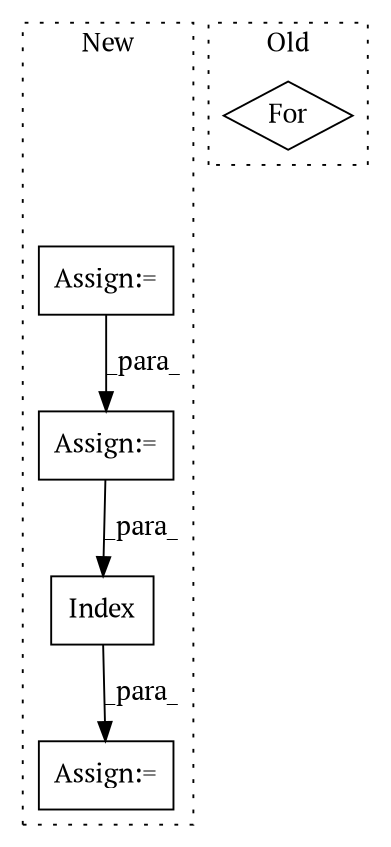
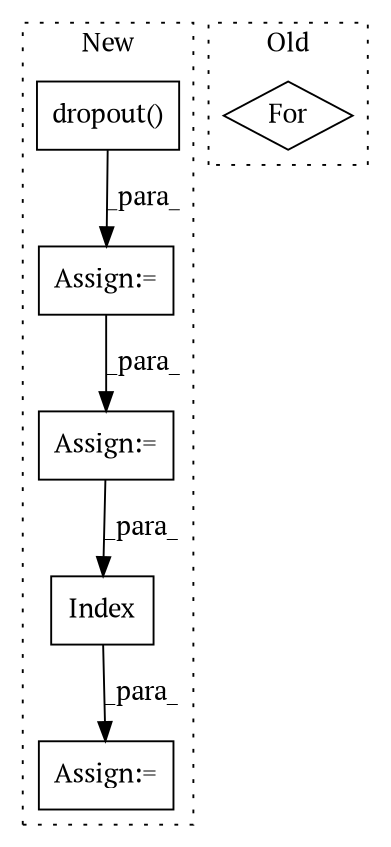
none -> (108, 116)
